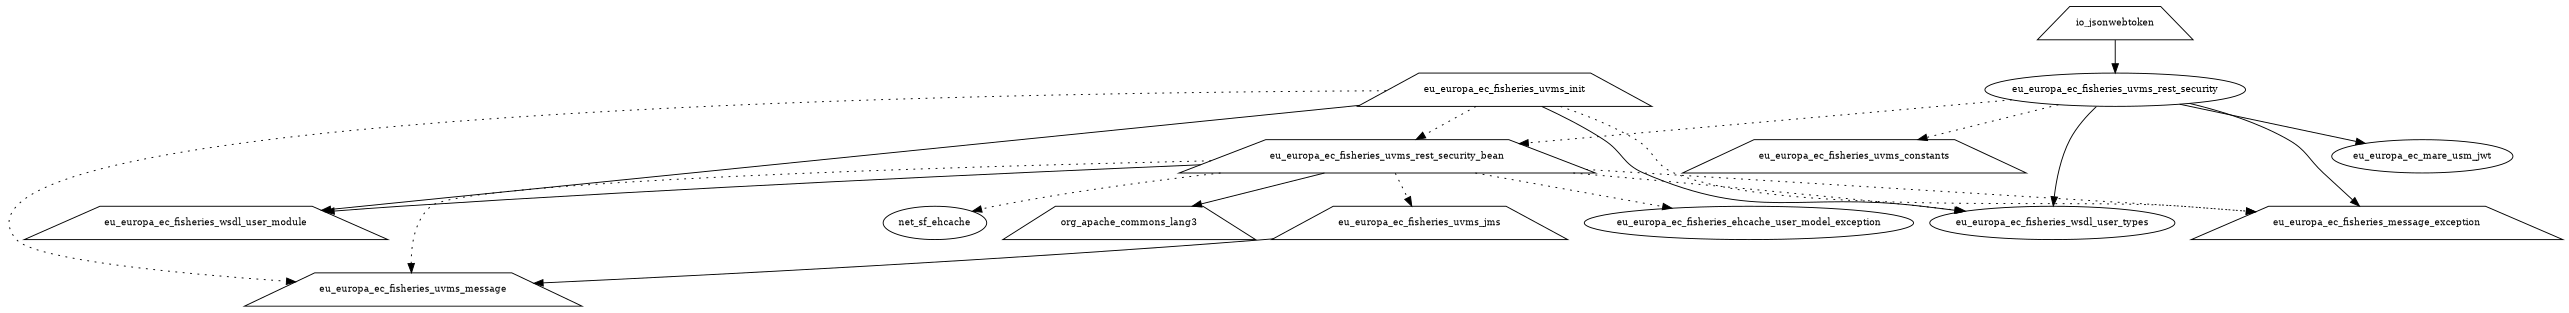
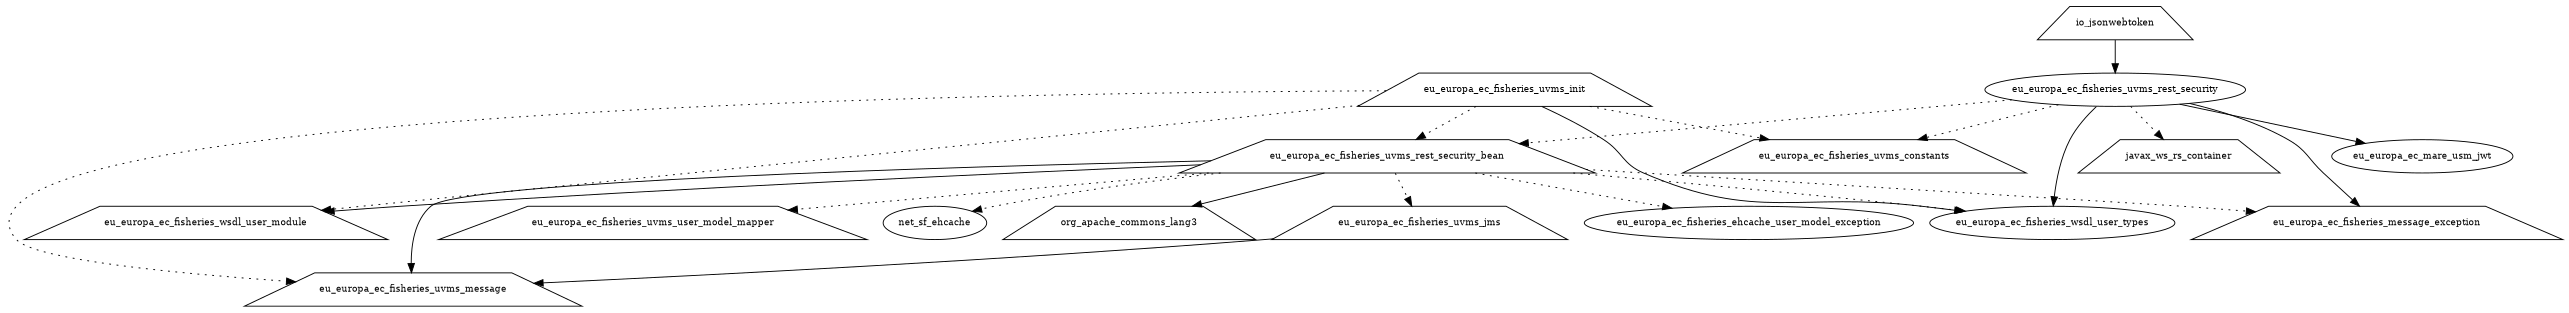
none -> (2179, 156)
(845, 157) -> (845, 157)
(789, 174) -> (789, 174)
(1945, 203) -> (1675, 122)
none -> (653, 223)
